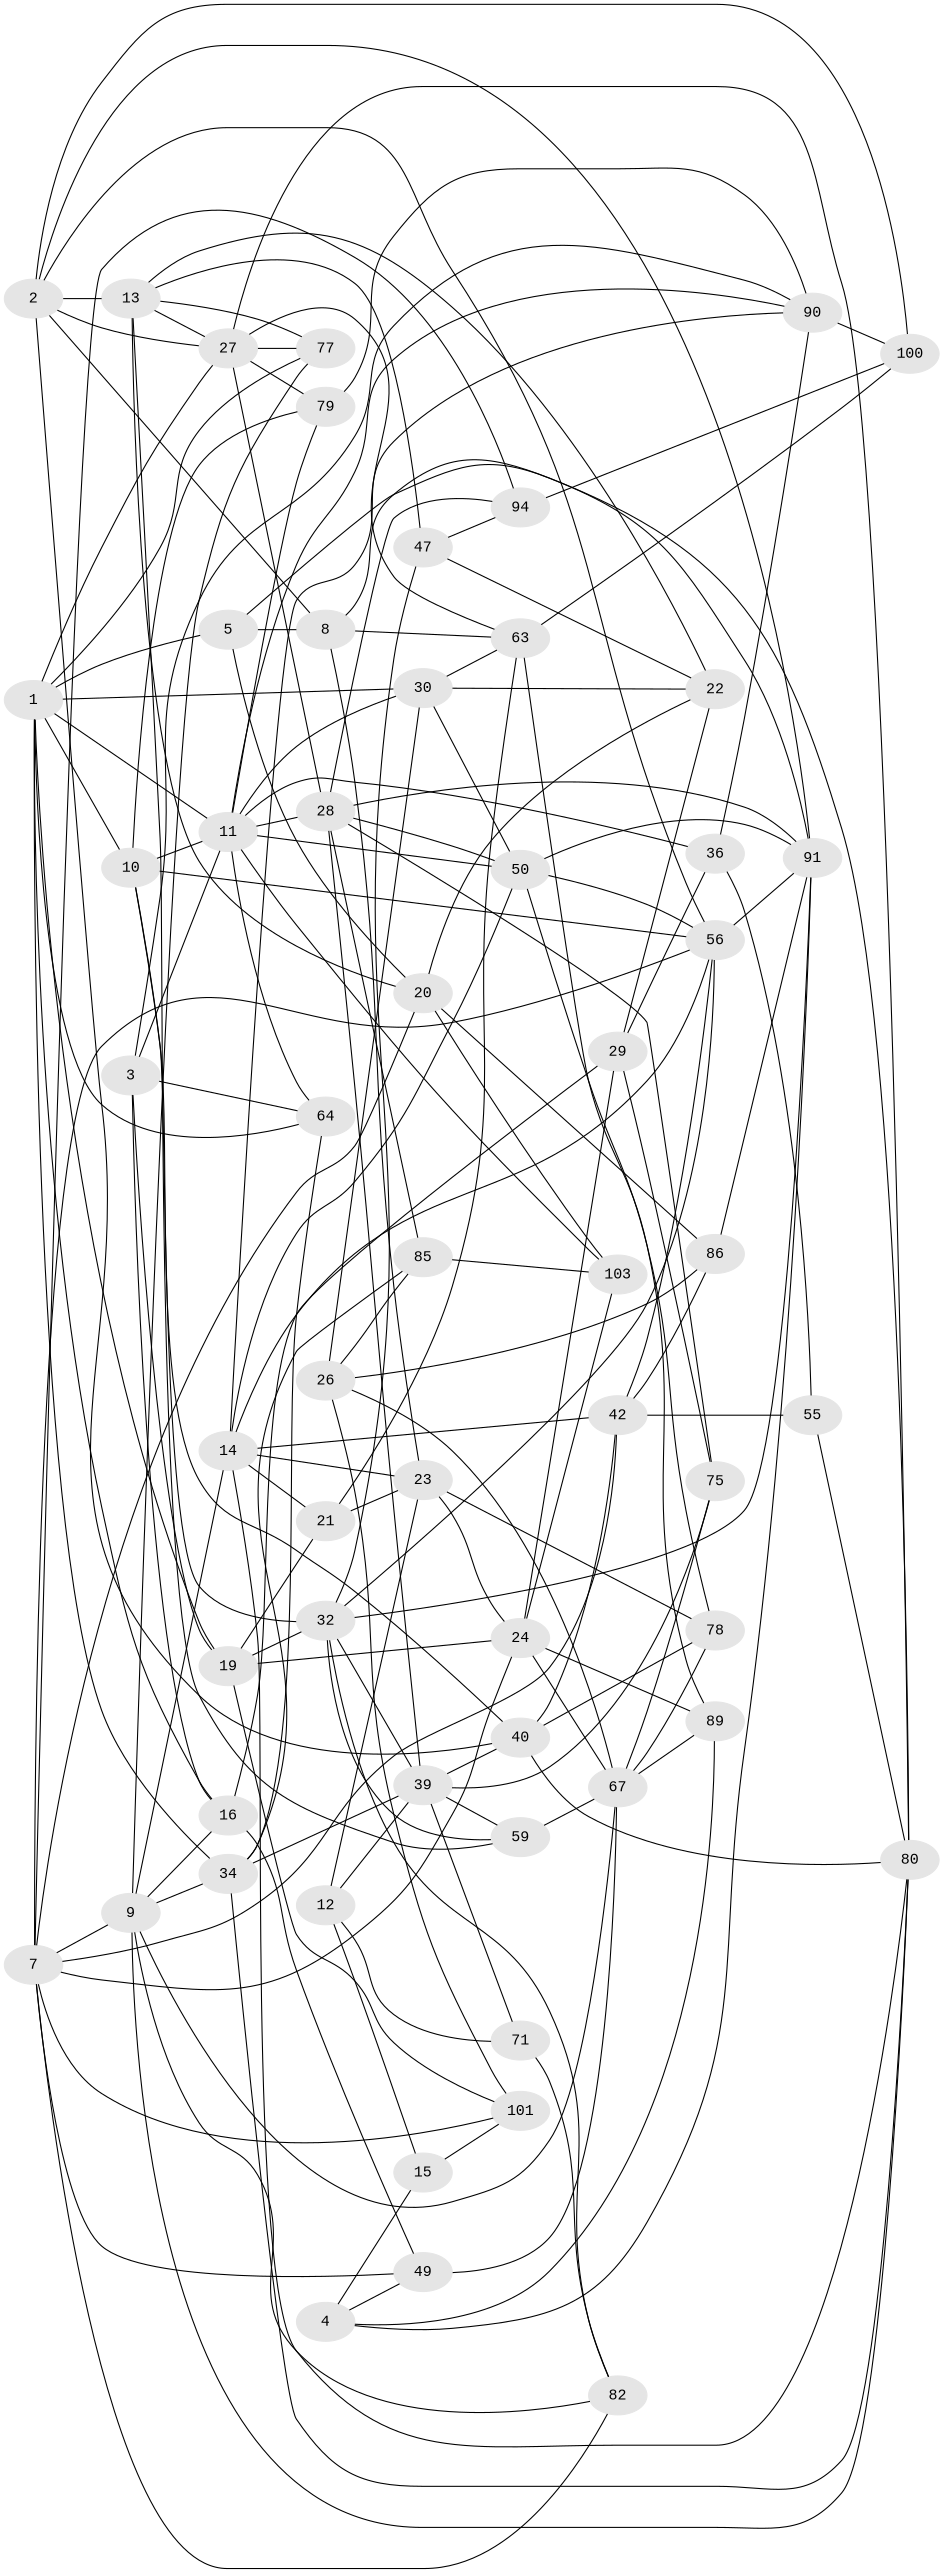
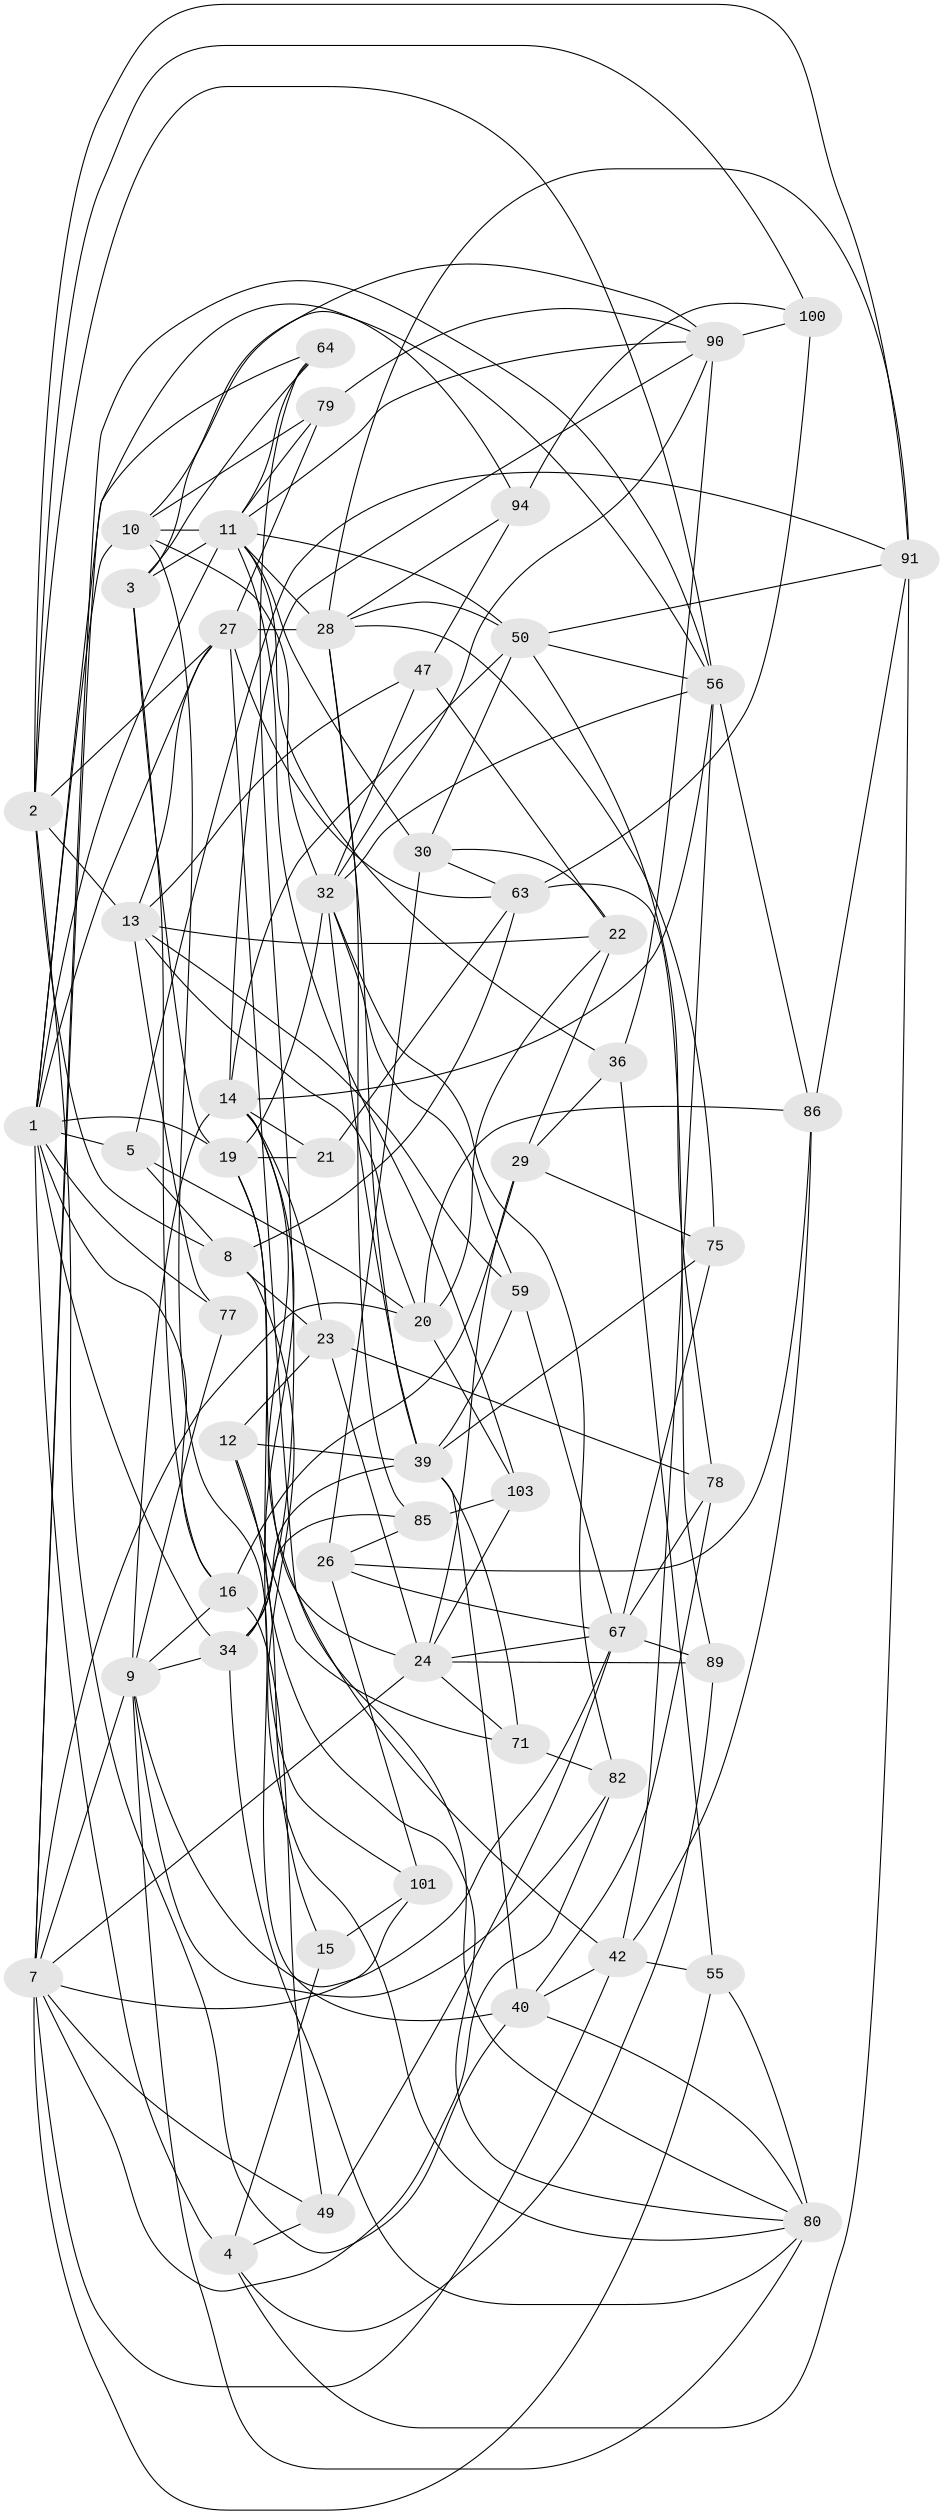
(277, 348) -> none
(228, 694) -> (73, 1703)
(764, 899) -> (764, 898)
(773, 1400) -> (500, 599)
(374, 1501) -> none
none -> (472, 1703)
none -> (328, 2510)
